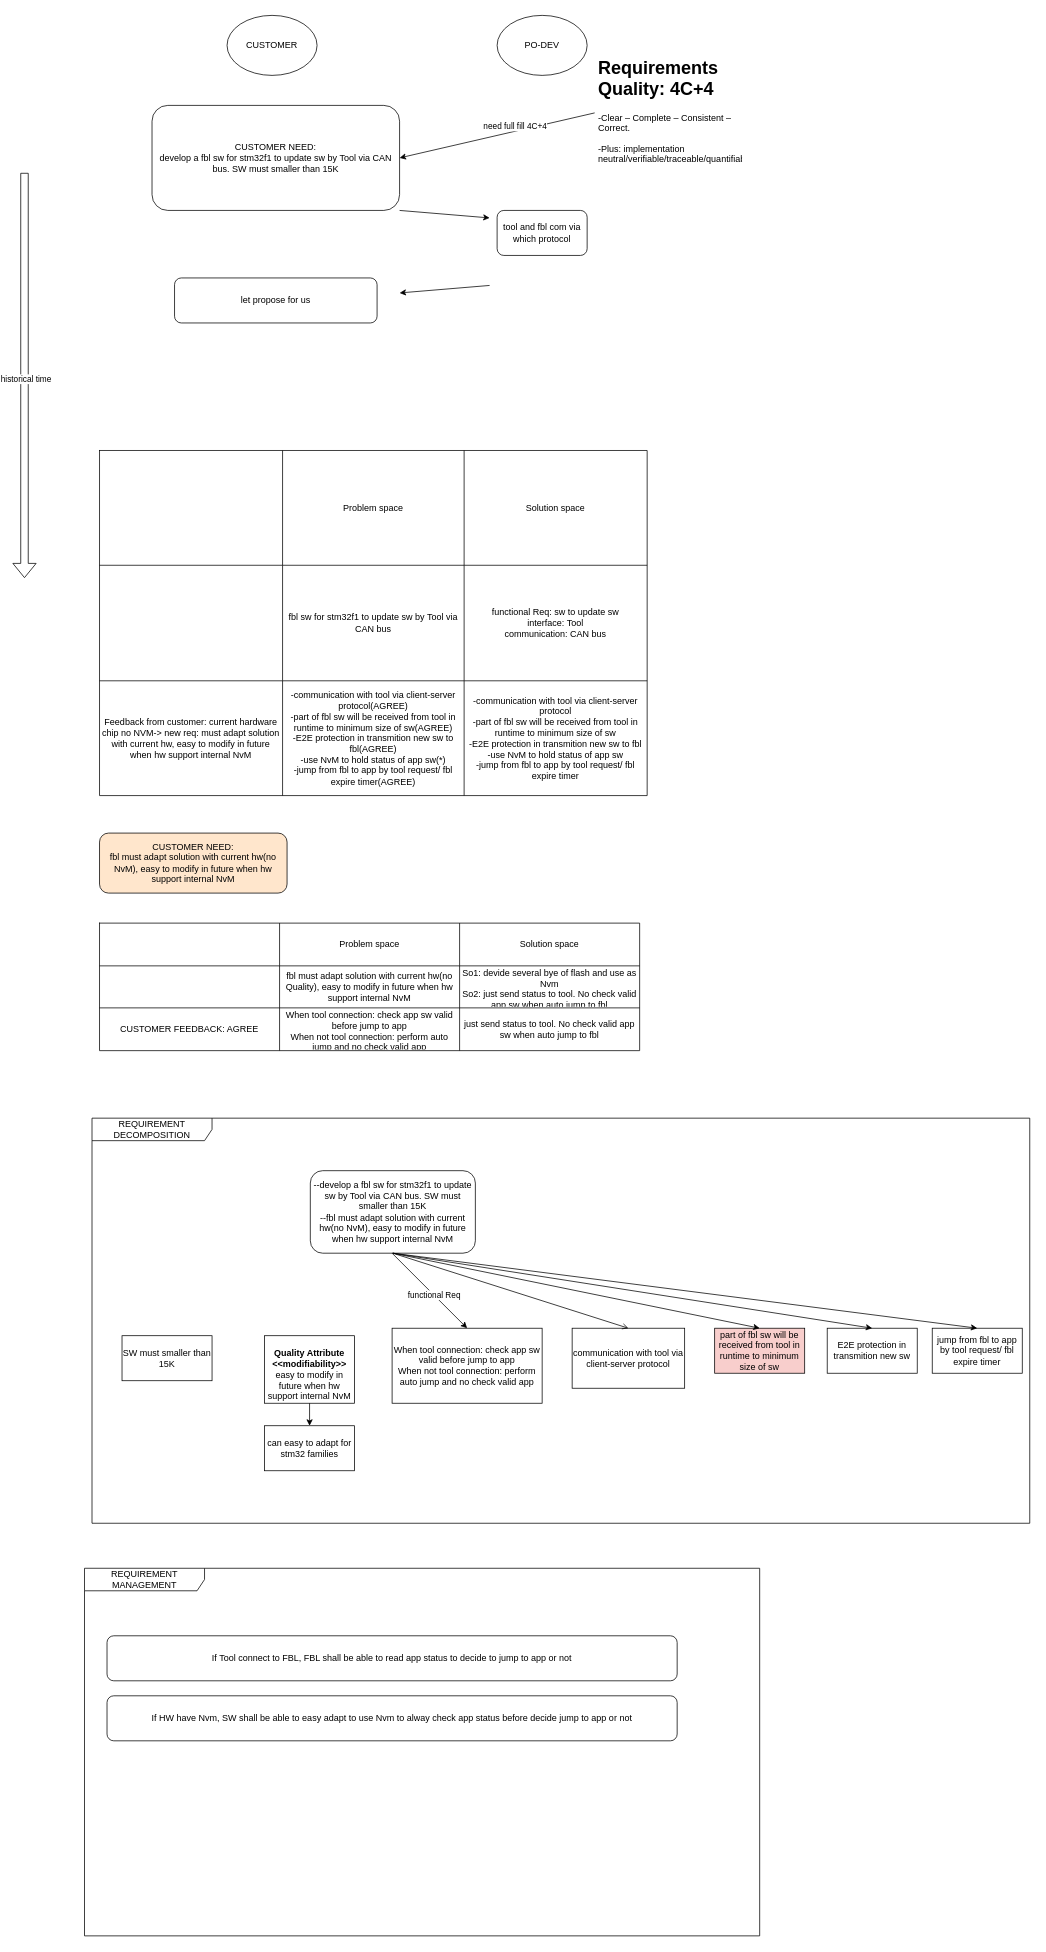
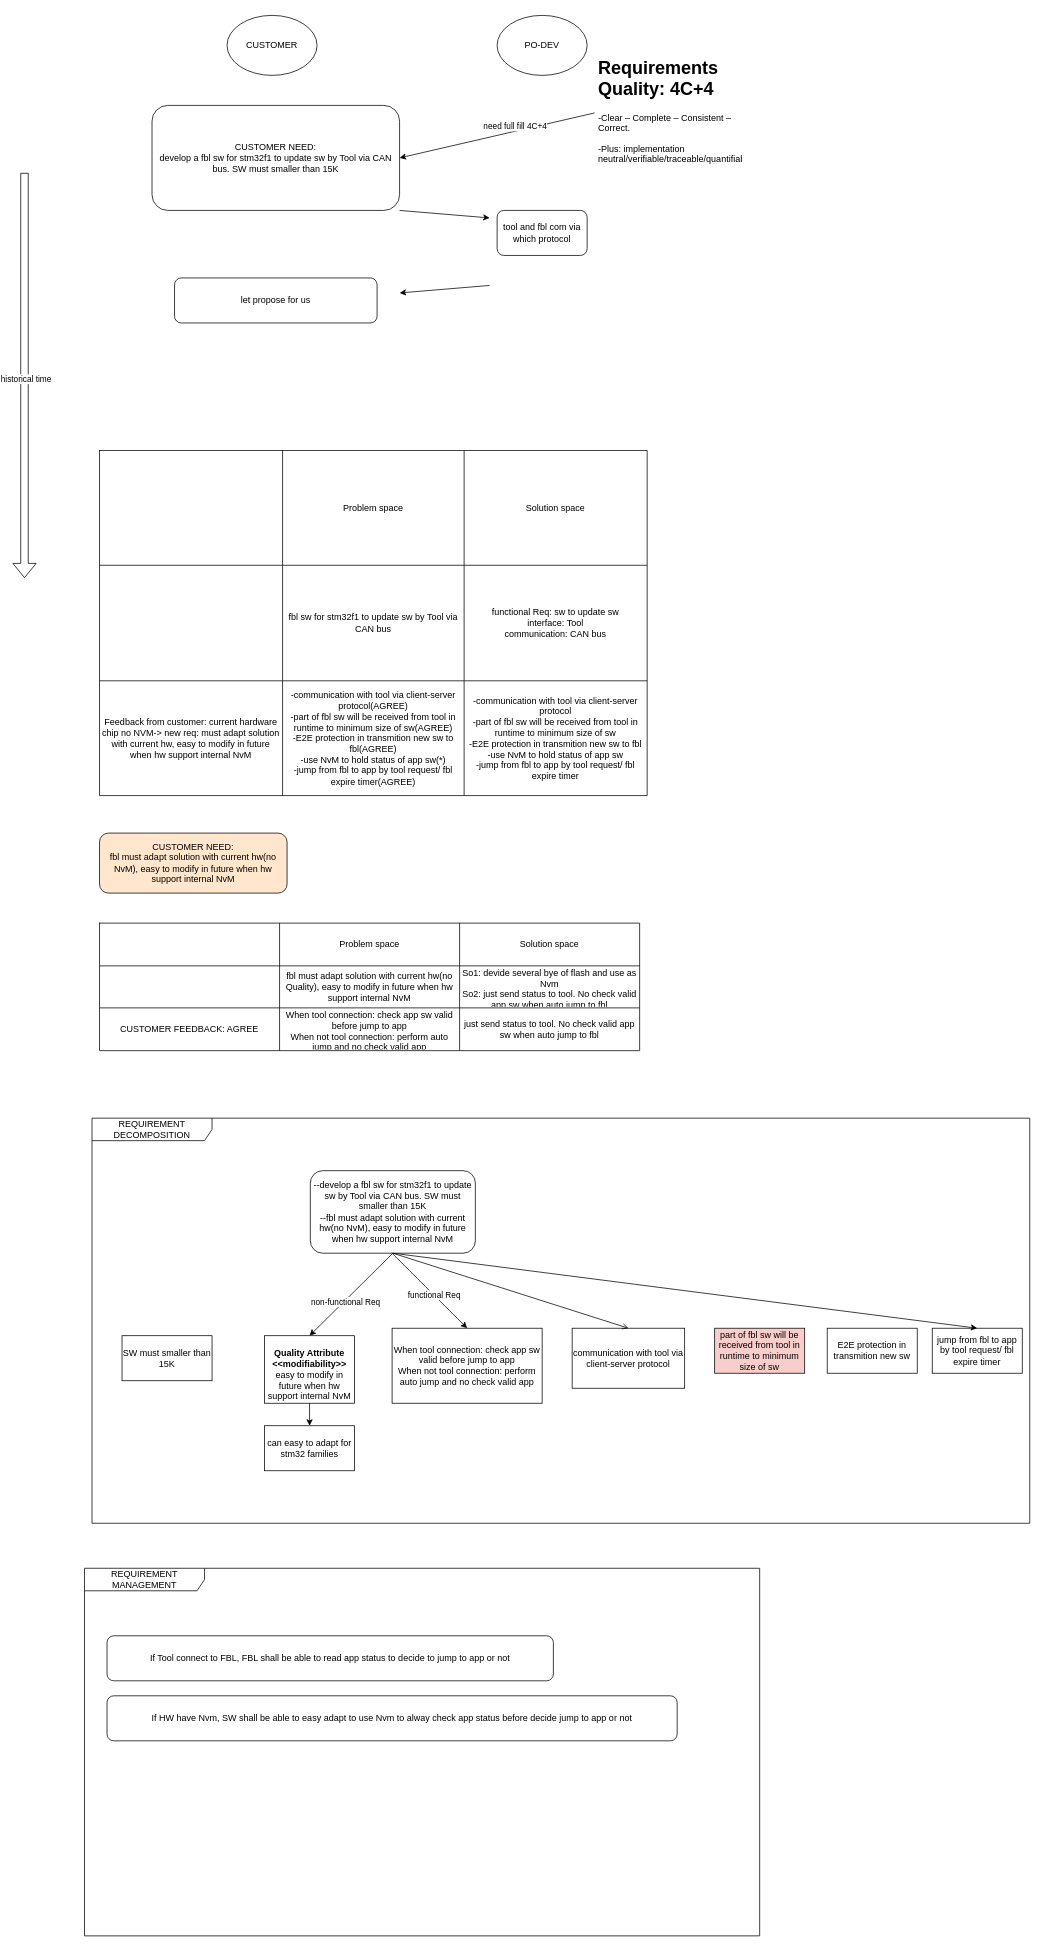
none -> (365, 1280)
(582, 1292) -> none
(647, 1293) -> none
(392, 1658) -> (330, 1658)
